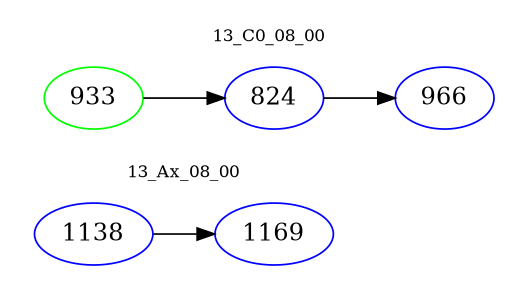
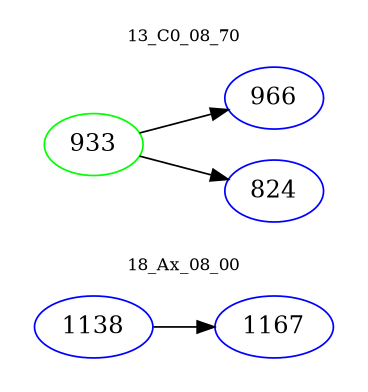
(269, 37) -> (184, 37)
(351, 98) -> (175, 124)
(184, 173) -> (184, 266)
(274, 234) -> (274, 327)
